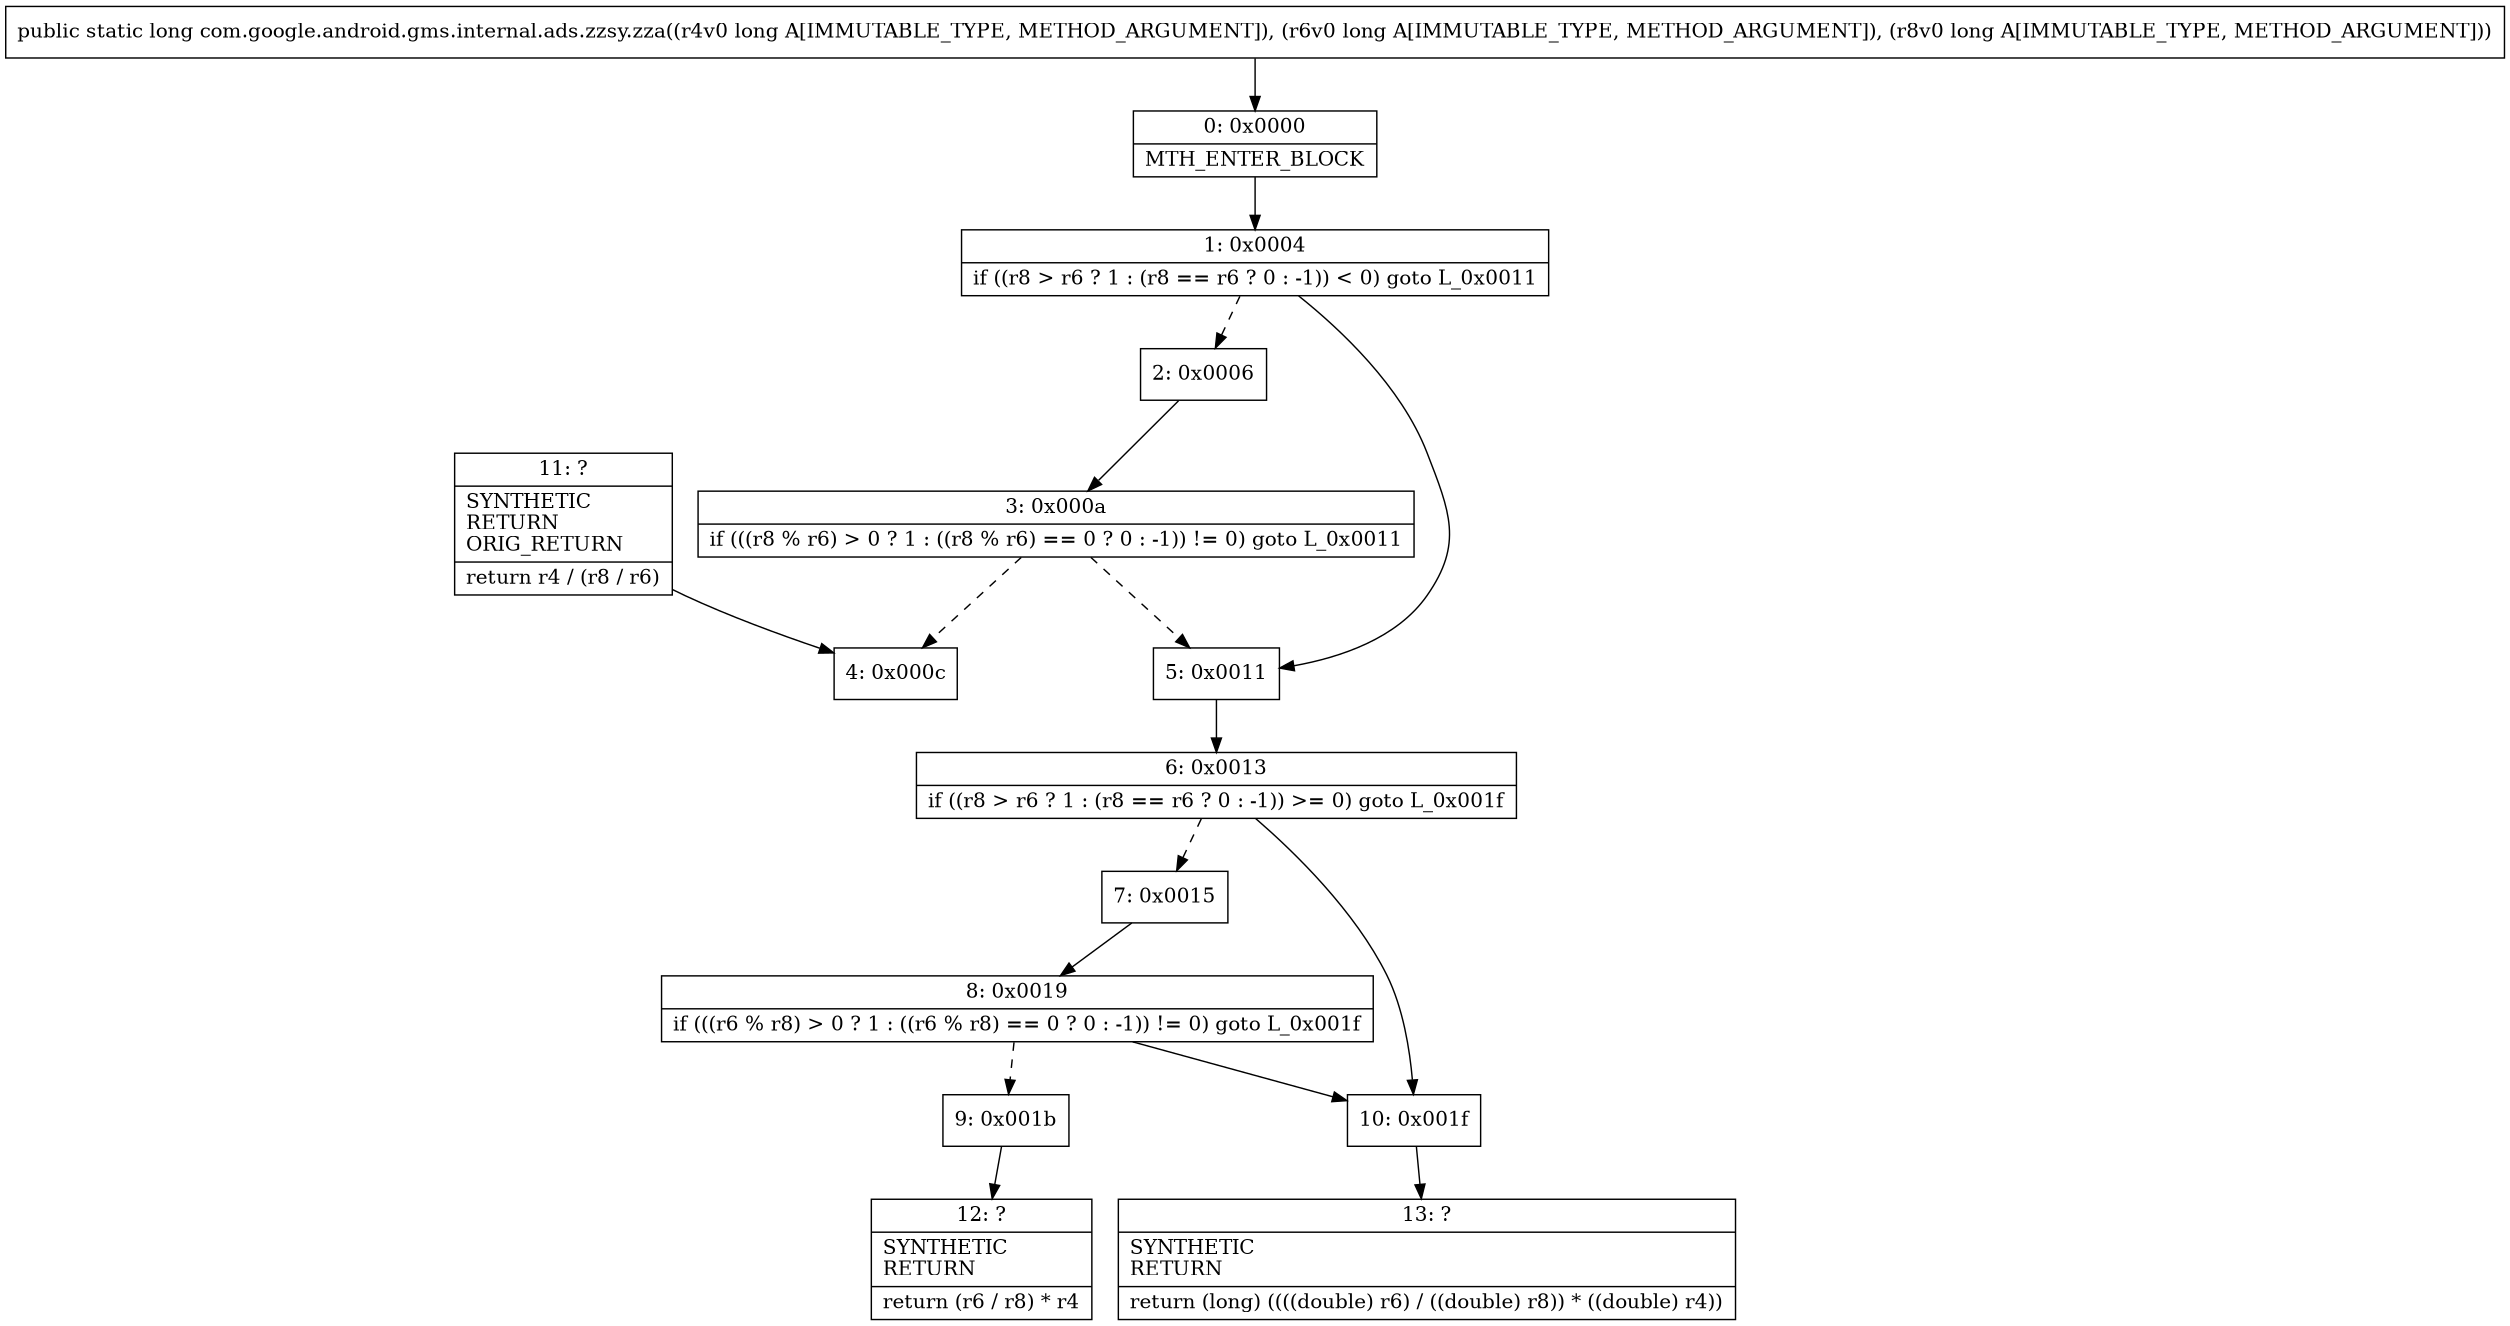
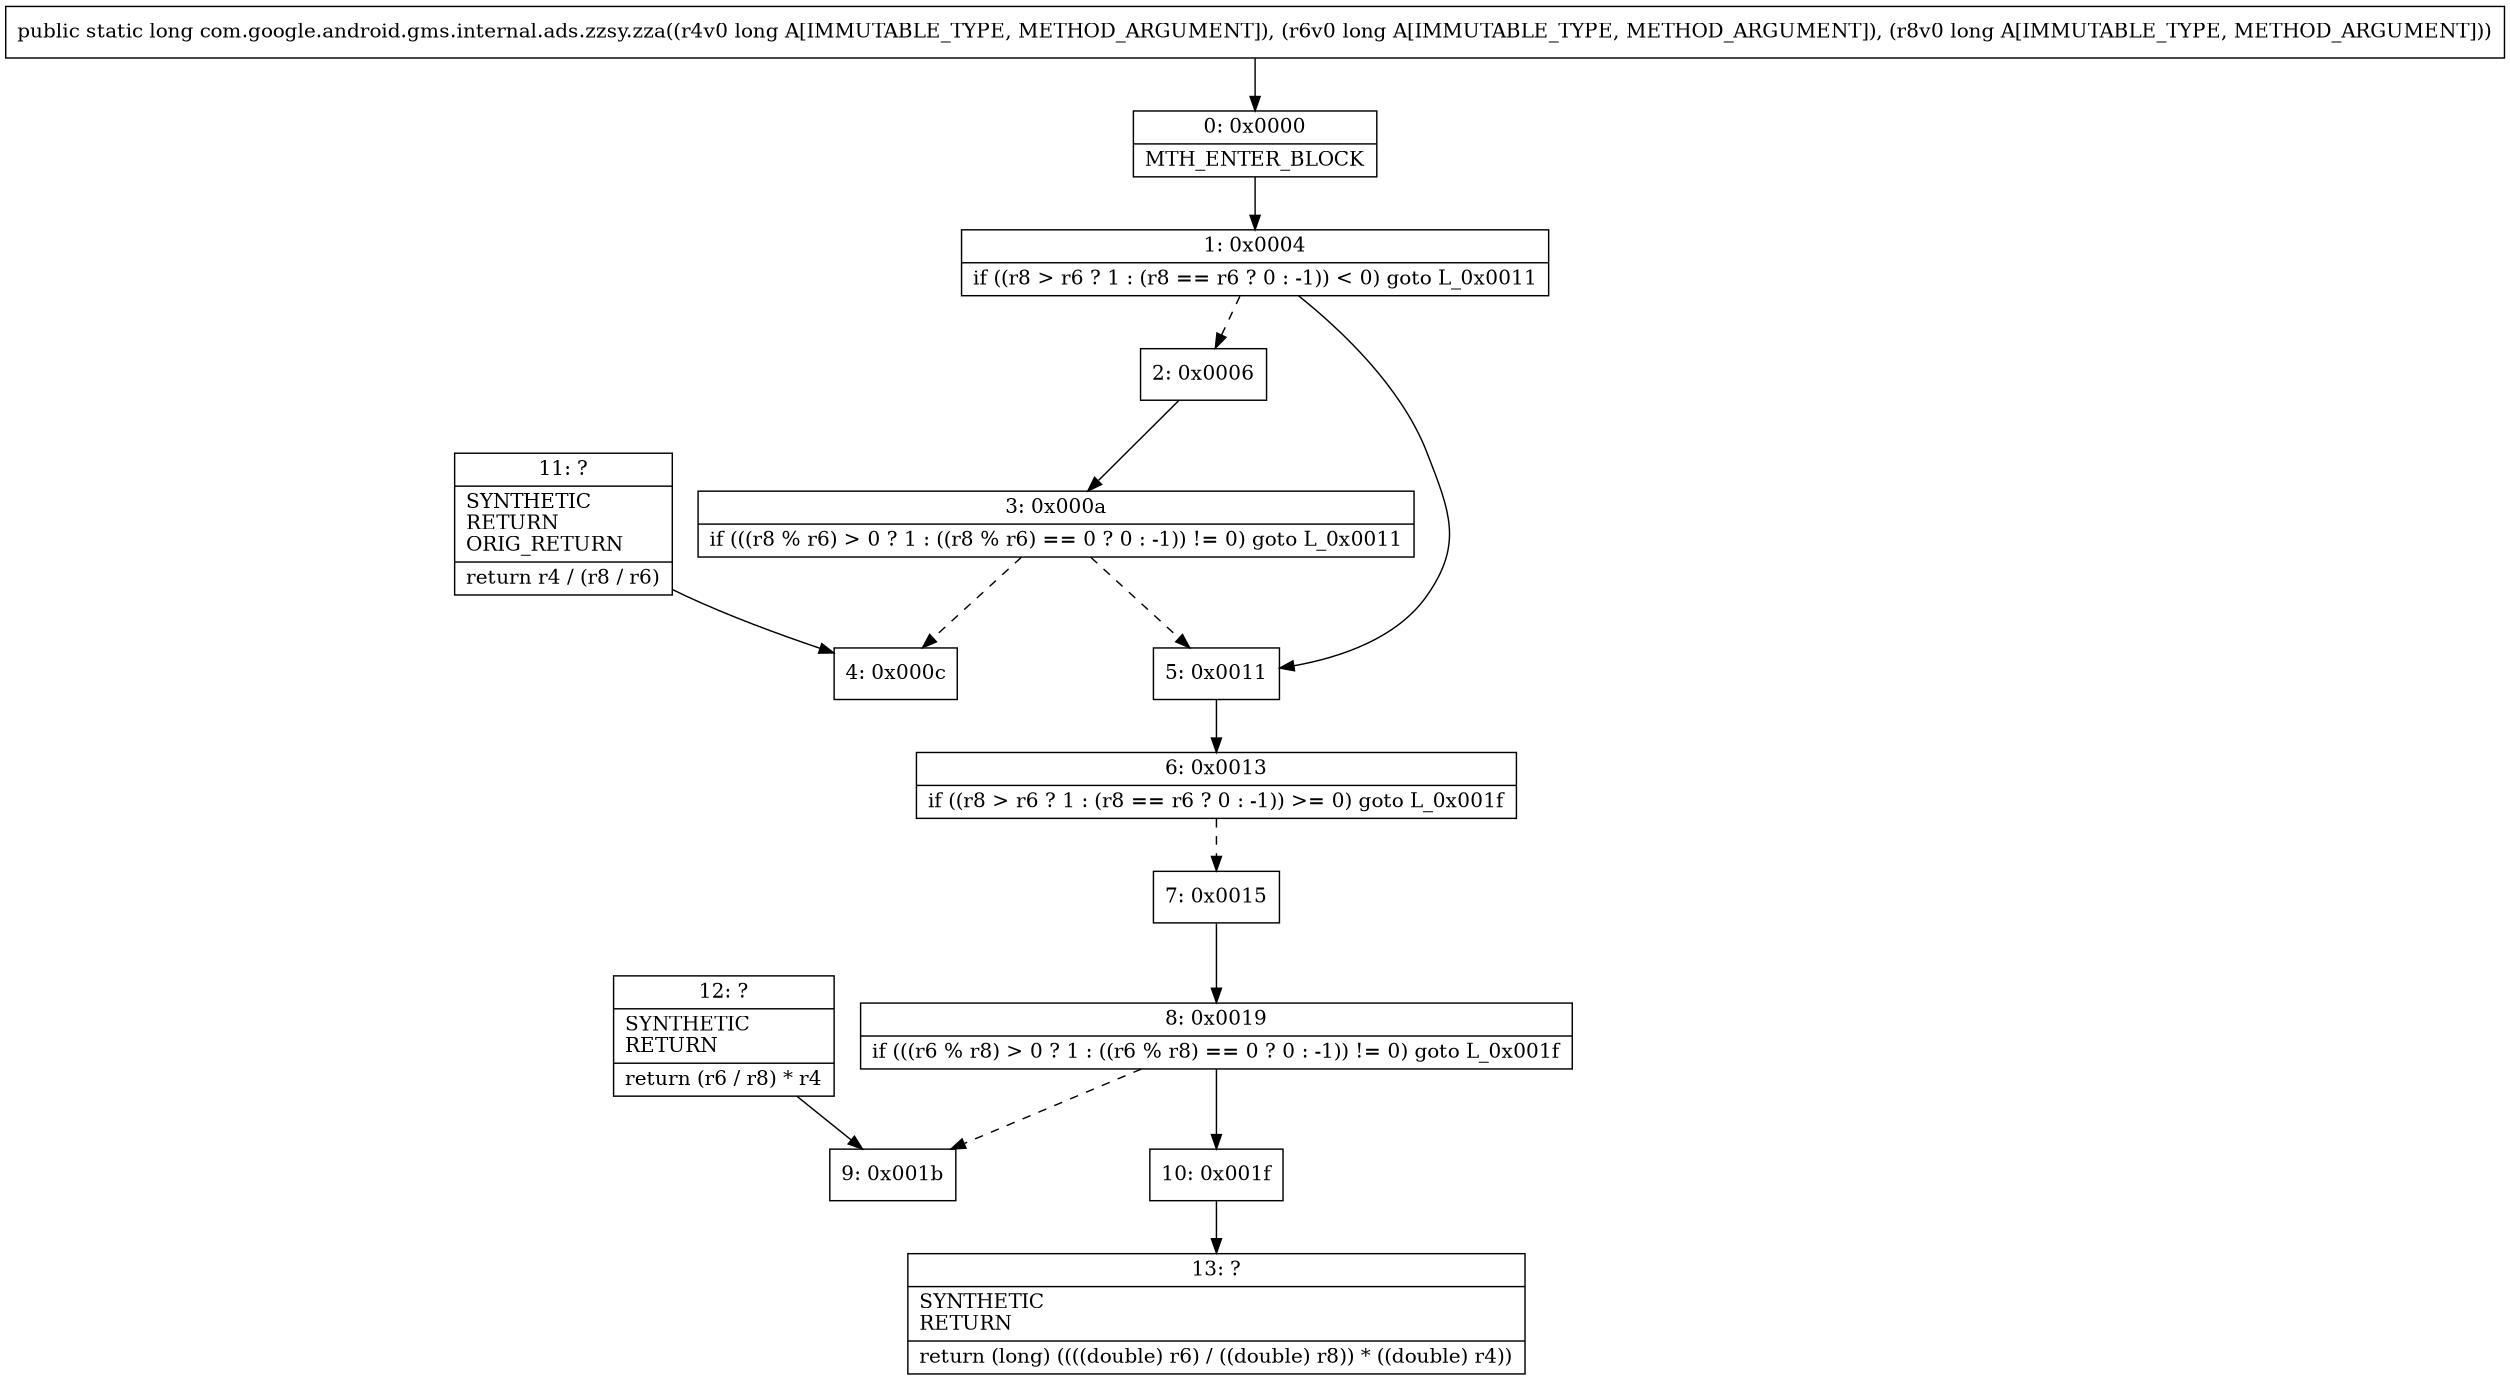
(1362, 934) -> none
(998, 1166) -> (824, 1118)
